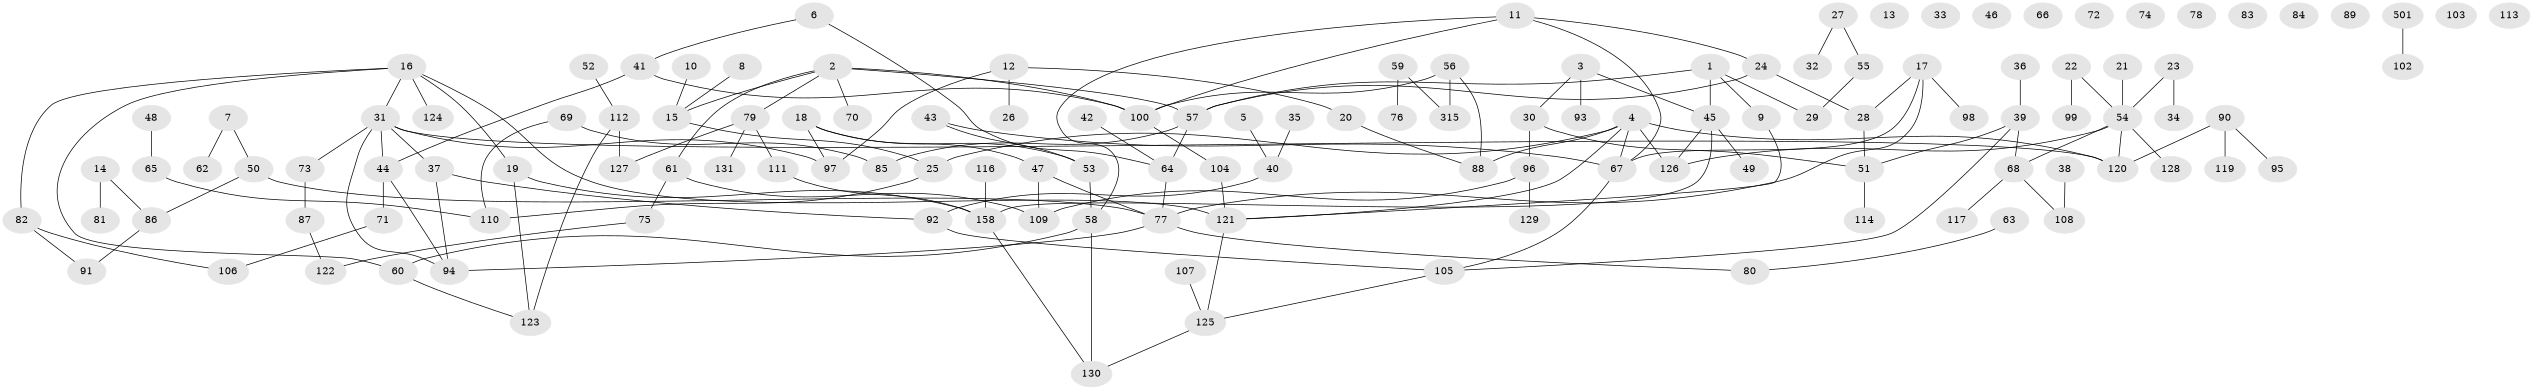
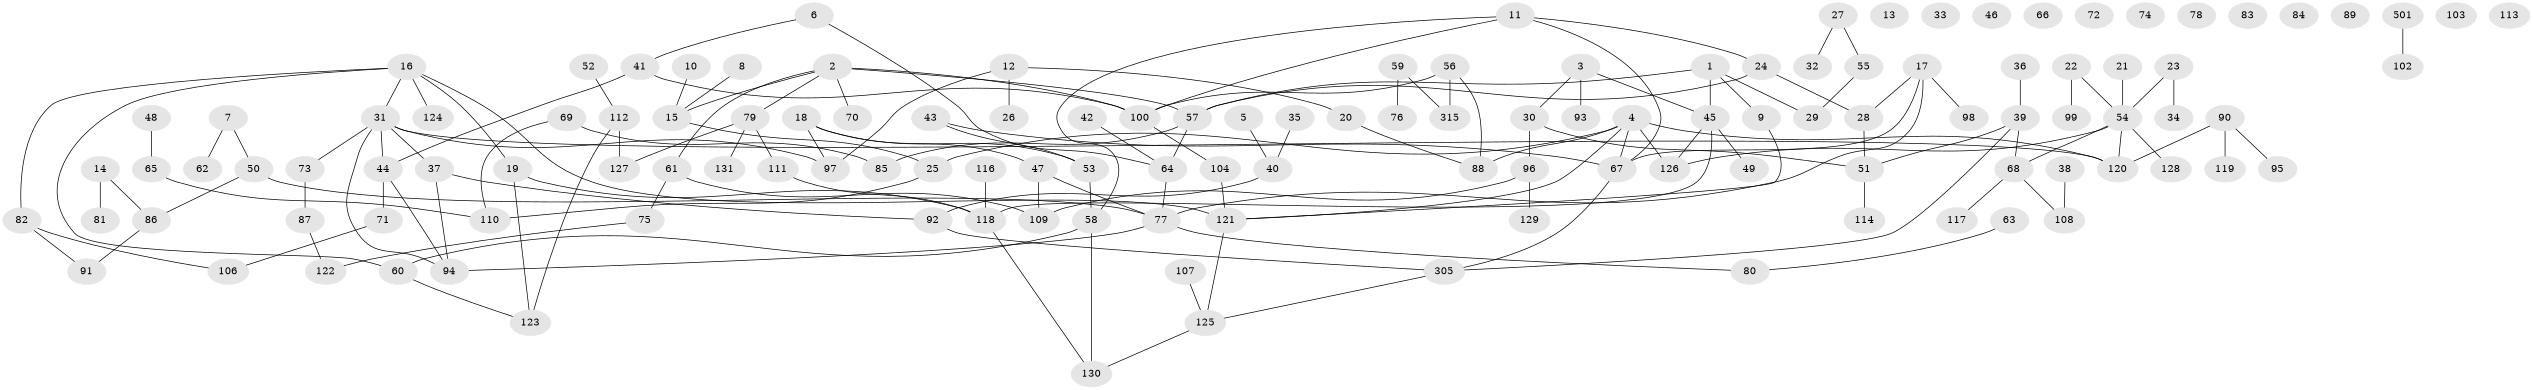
(986, 220) -> (986, 220)
(1444, 272) -> (1444, 272)
